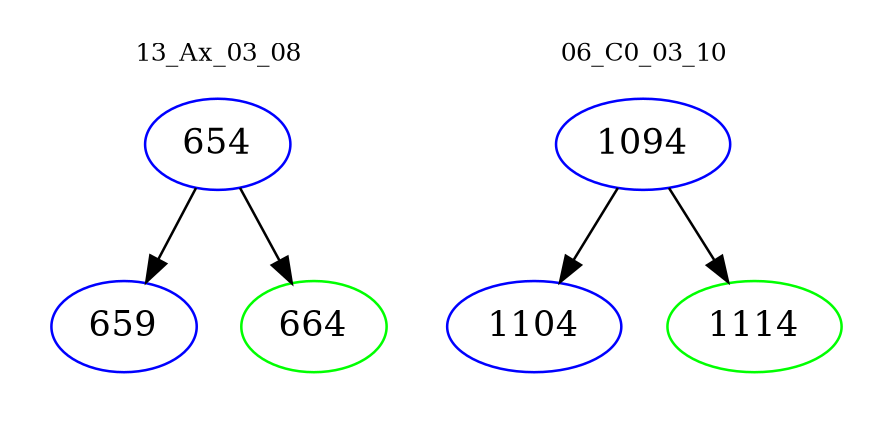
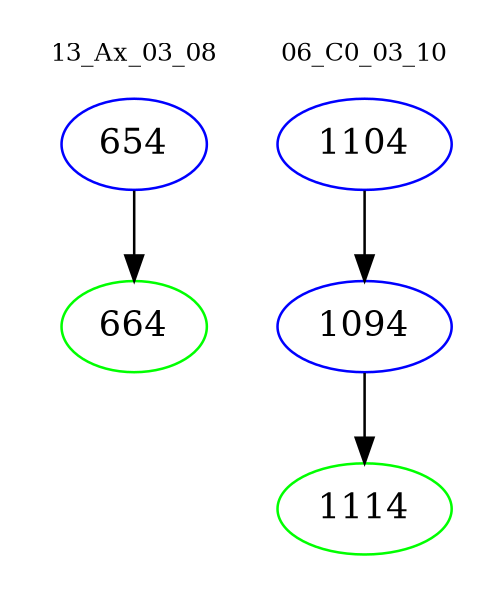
(596, 224) -> (365, 223)
(124, 327) -> none
